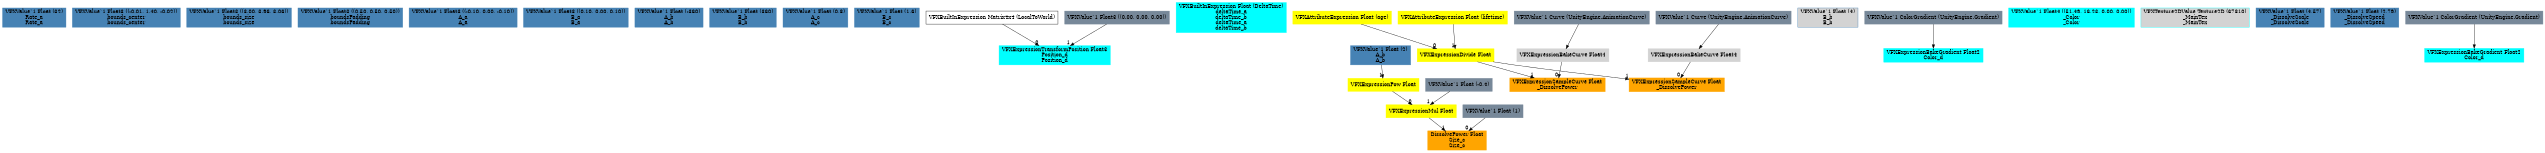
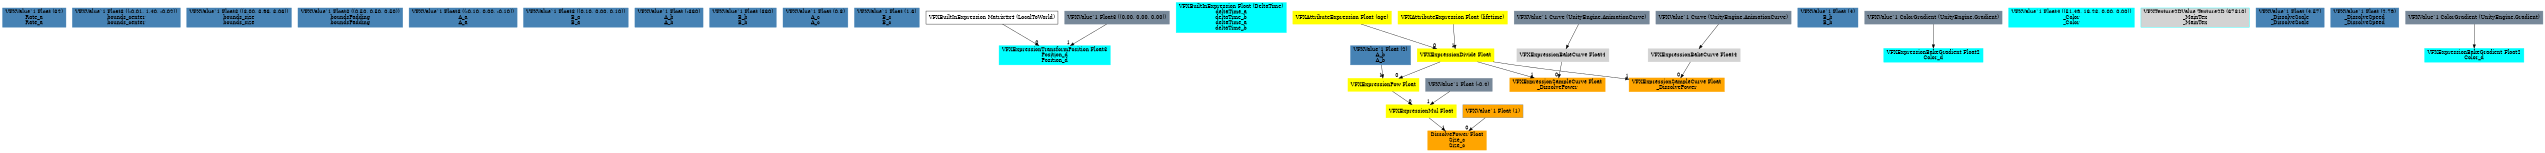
(1828, 18) -> (1828, 18)
none -> (1421, 69)
(1493, 111) -> (1493, 111)
